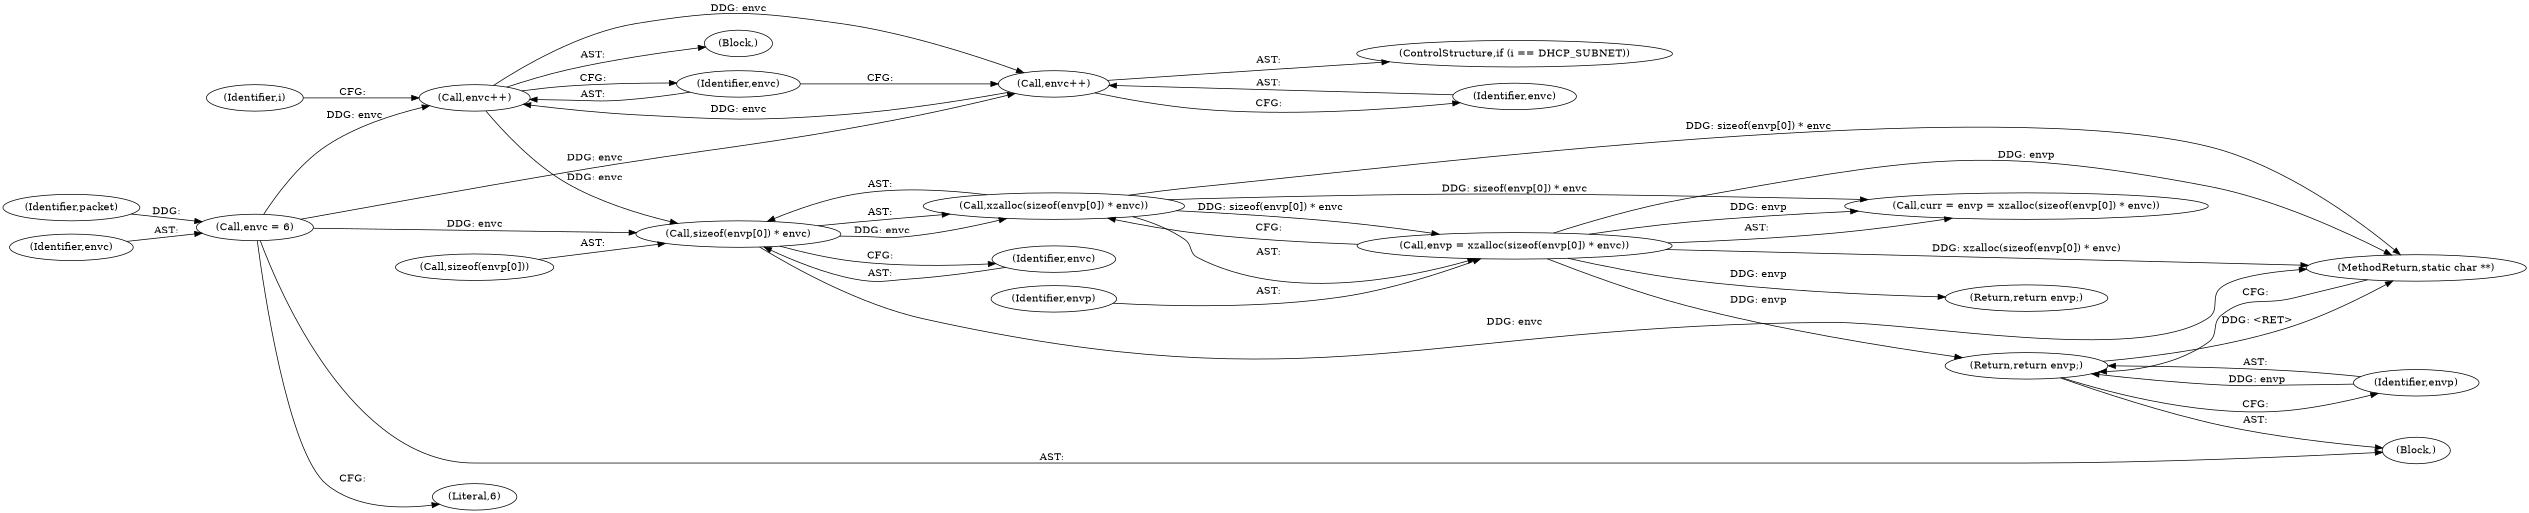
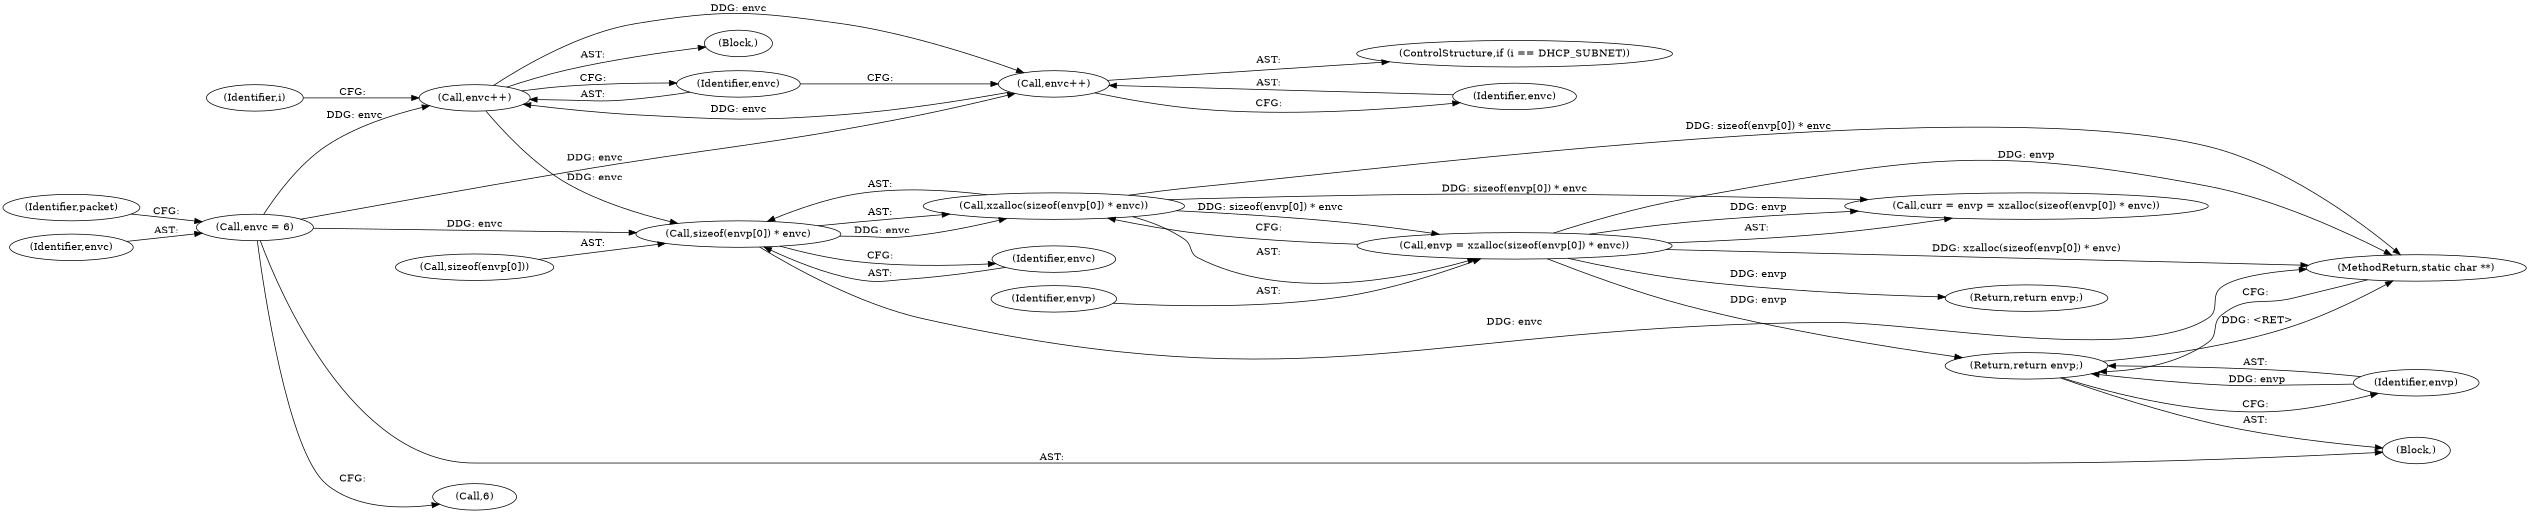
(168, 212) -> (168, 212)
(475, 497) -> (475, 497)
